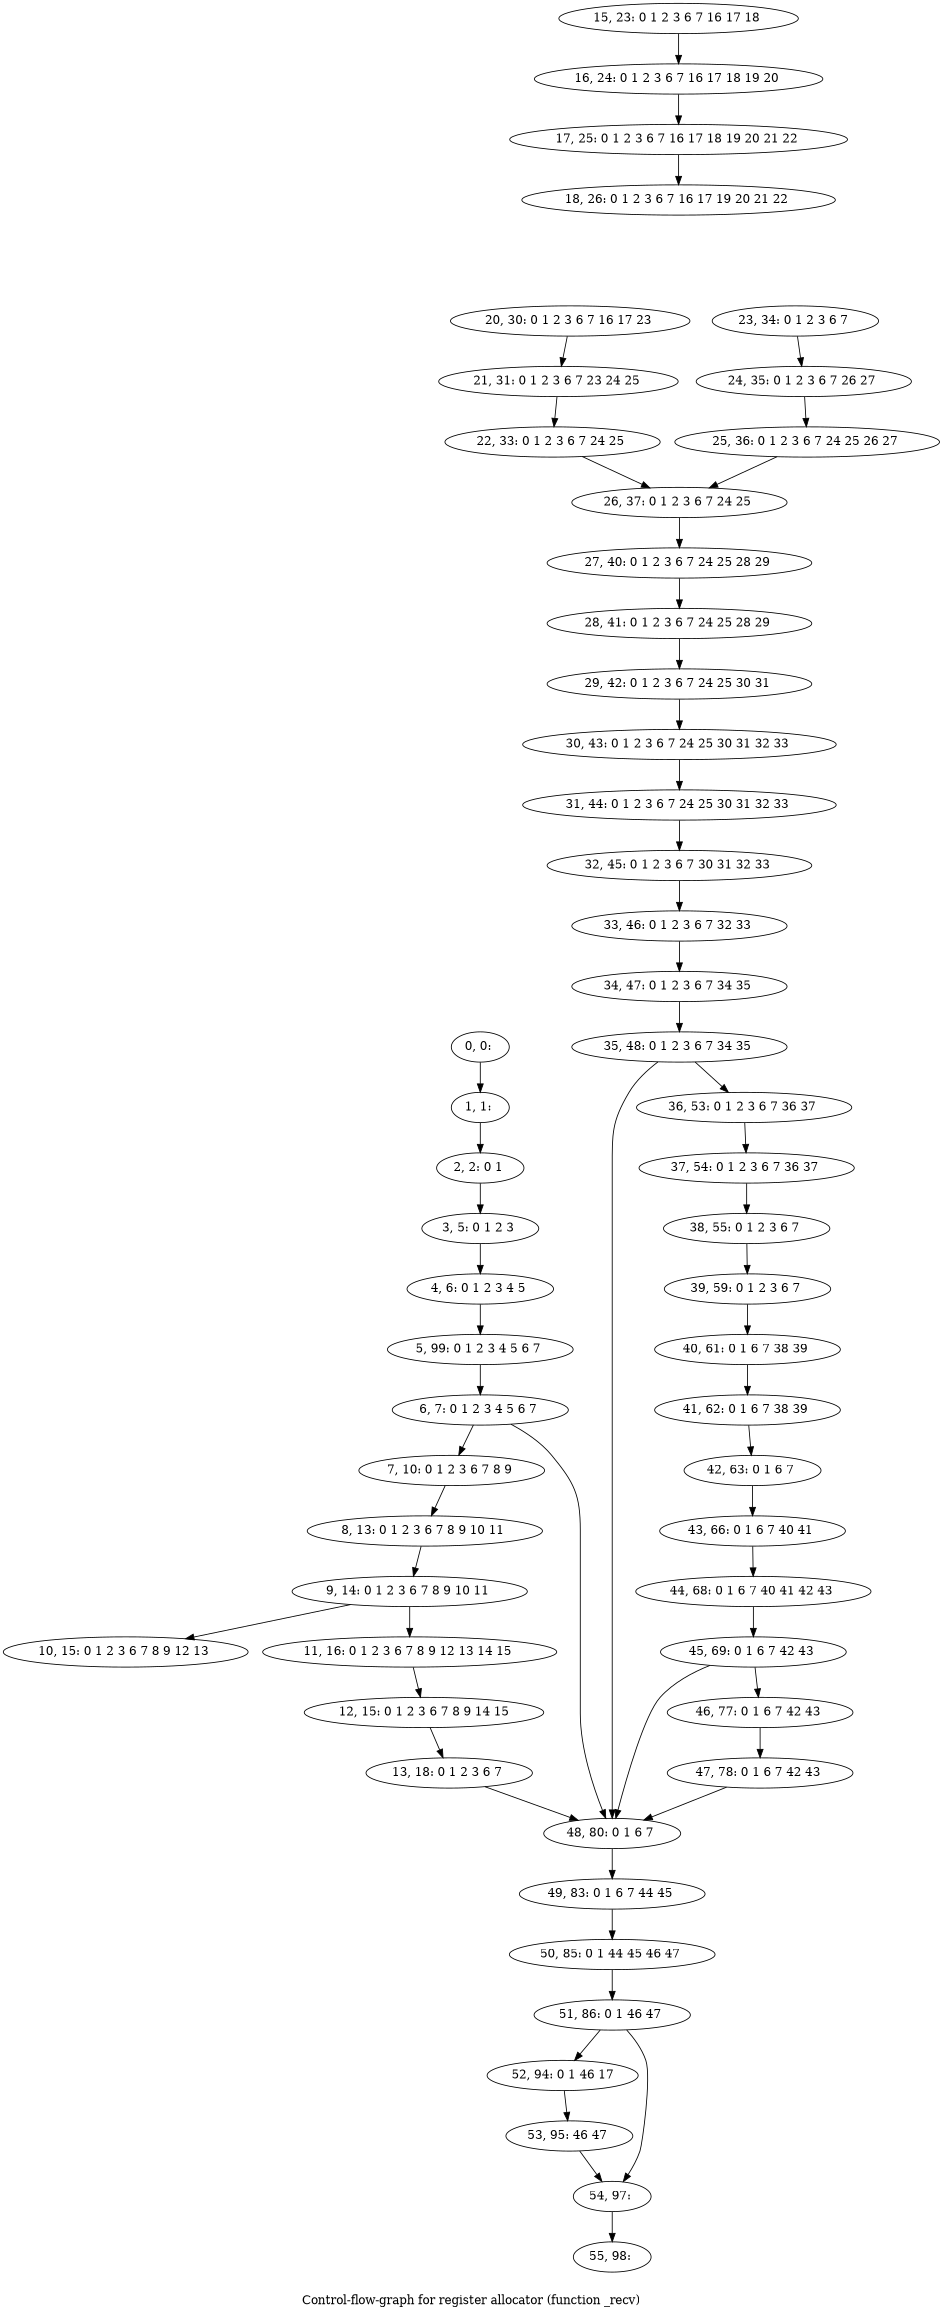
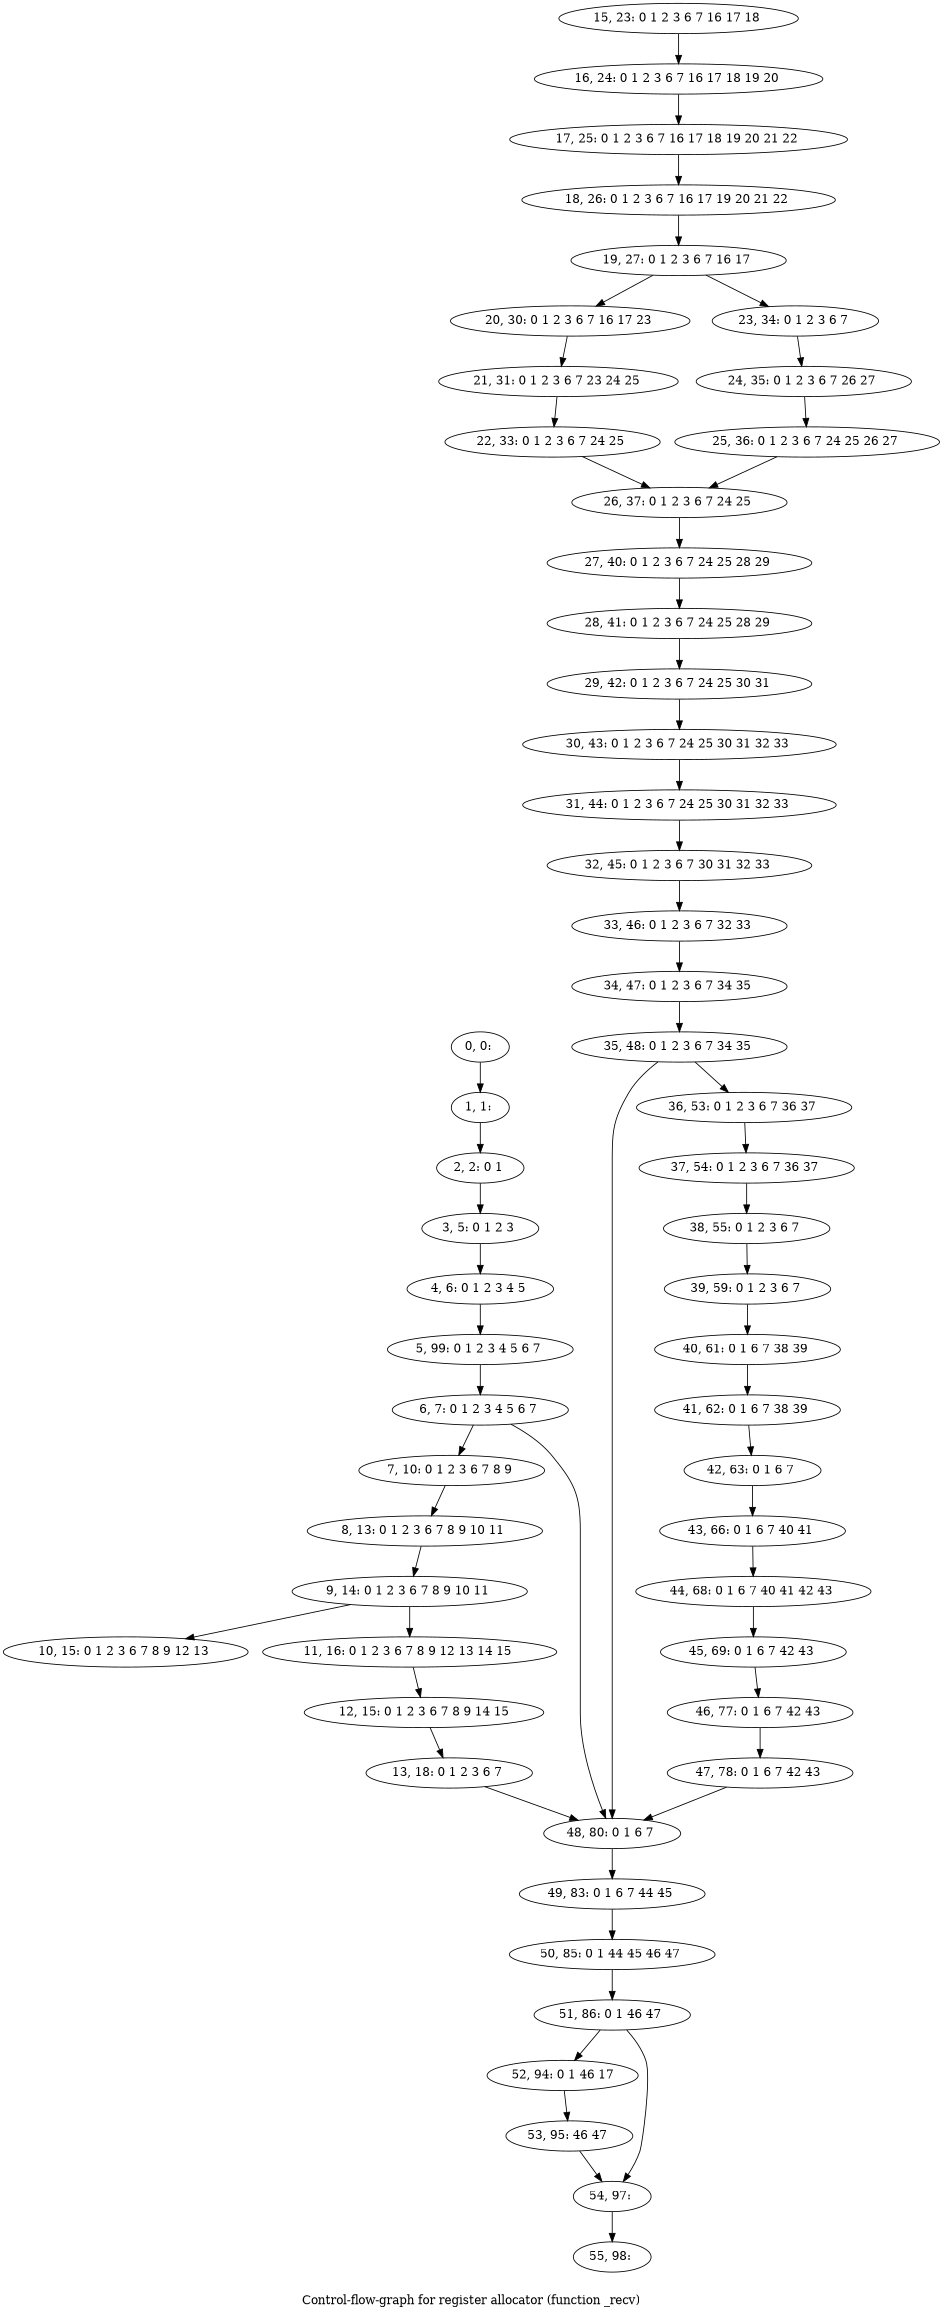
none -> (679, 260)
(645, 1724) -> none
